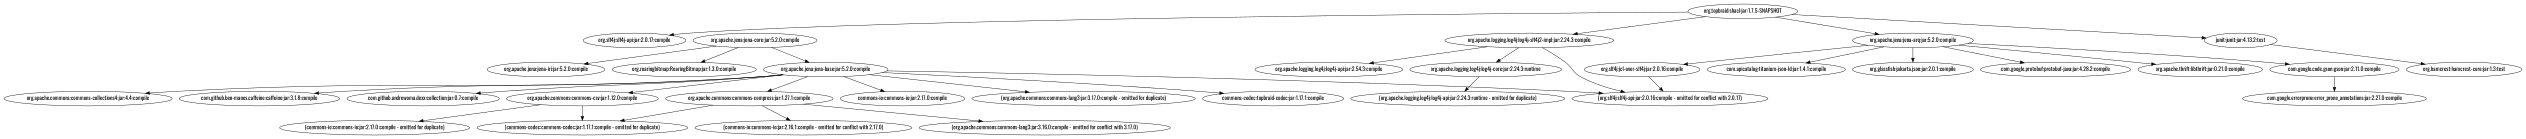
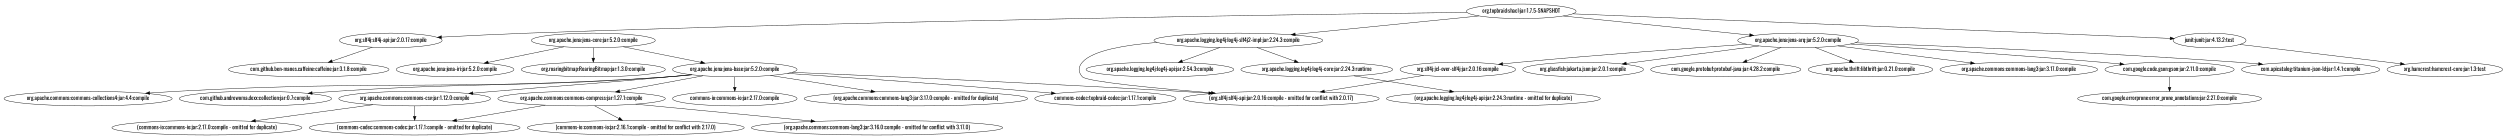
none -> (2019, 70)
(551, 85) -> (352, 54)
